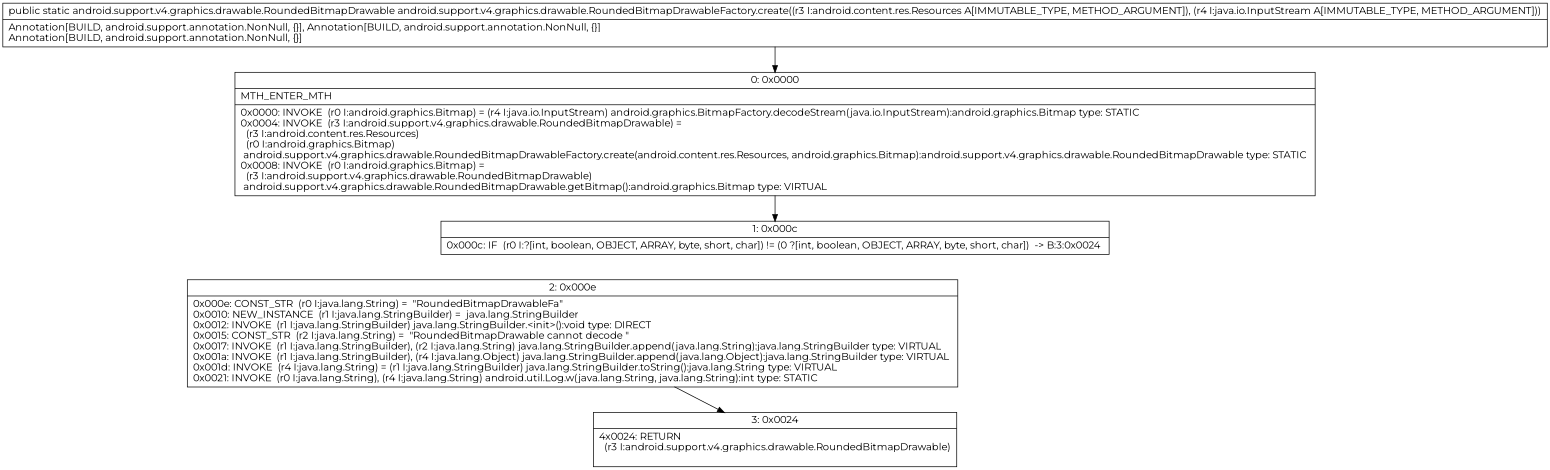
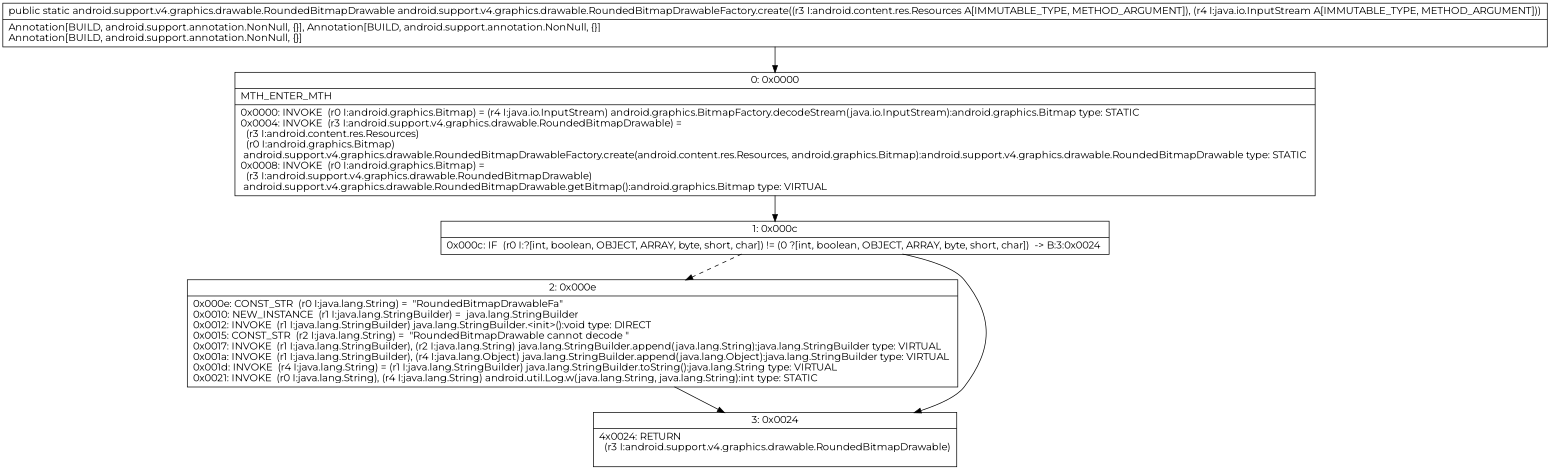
none -> (717, 266)
none -> (985, 324)
